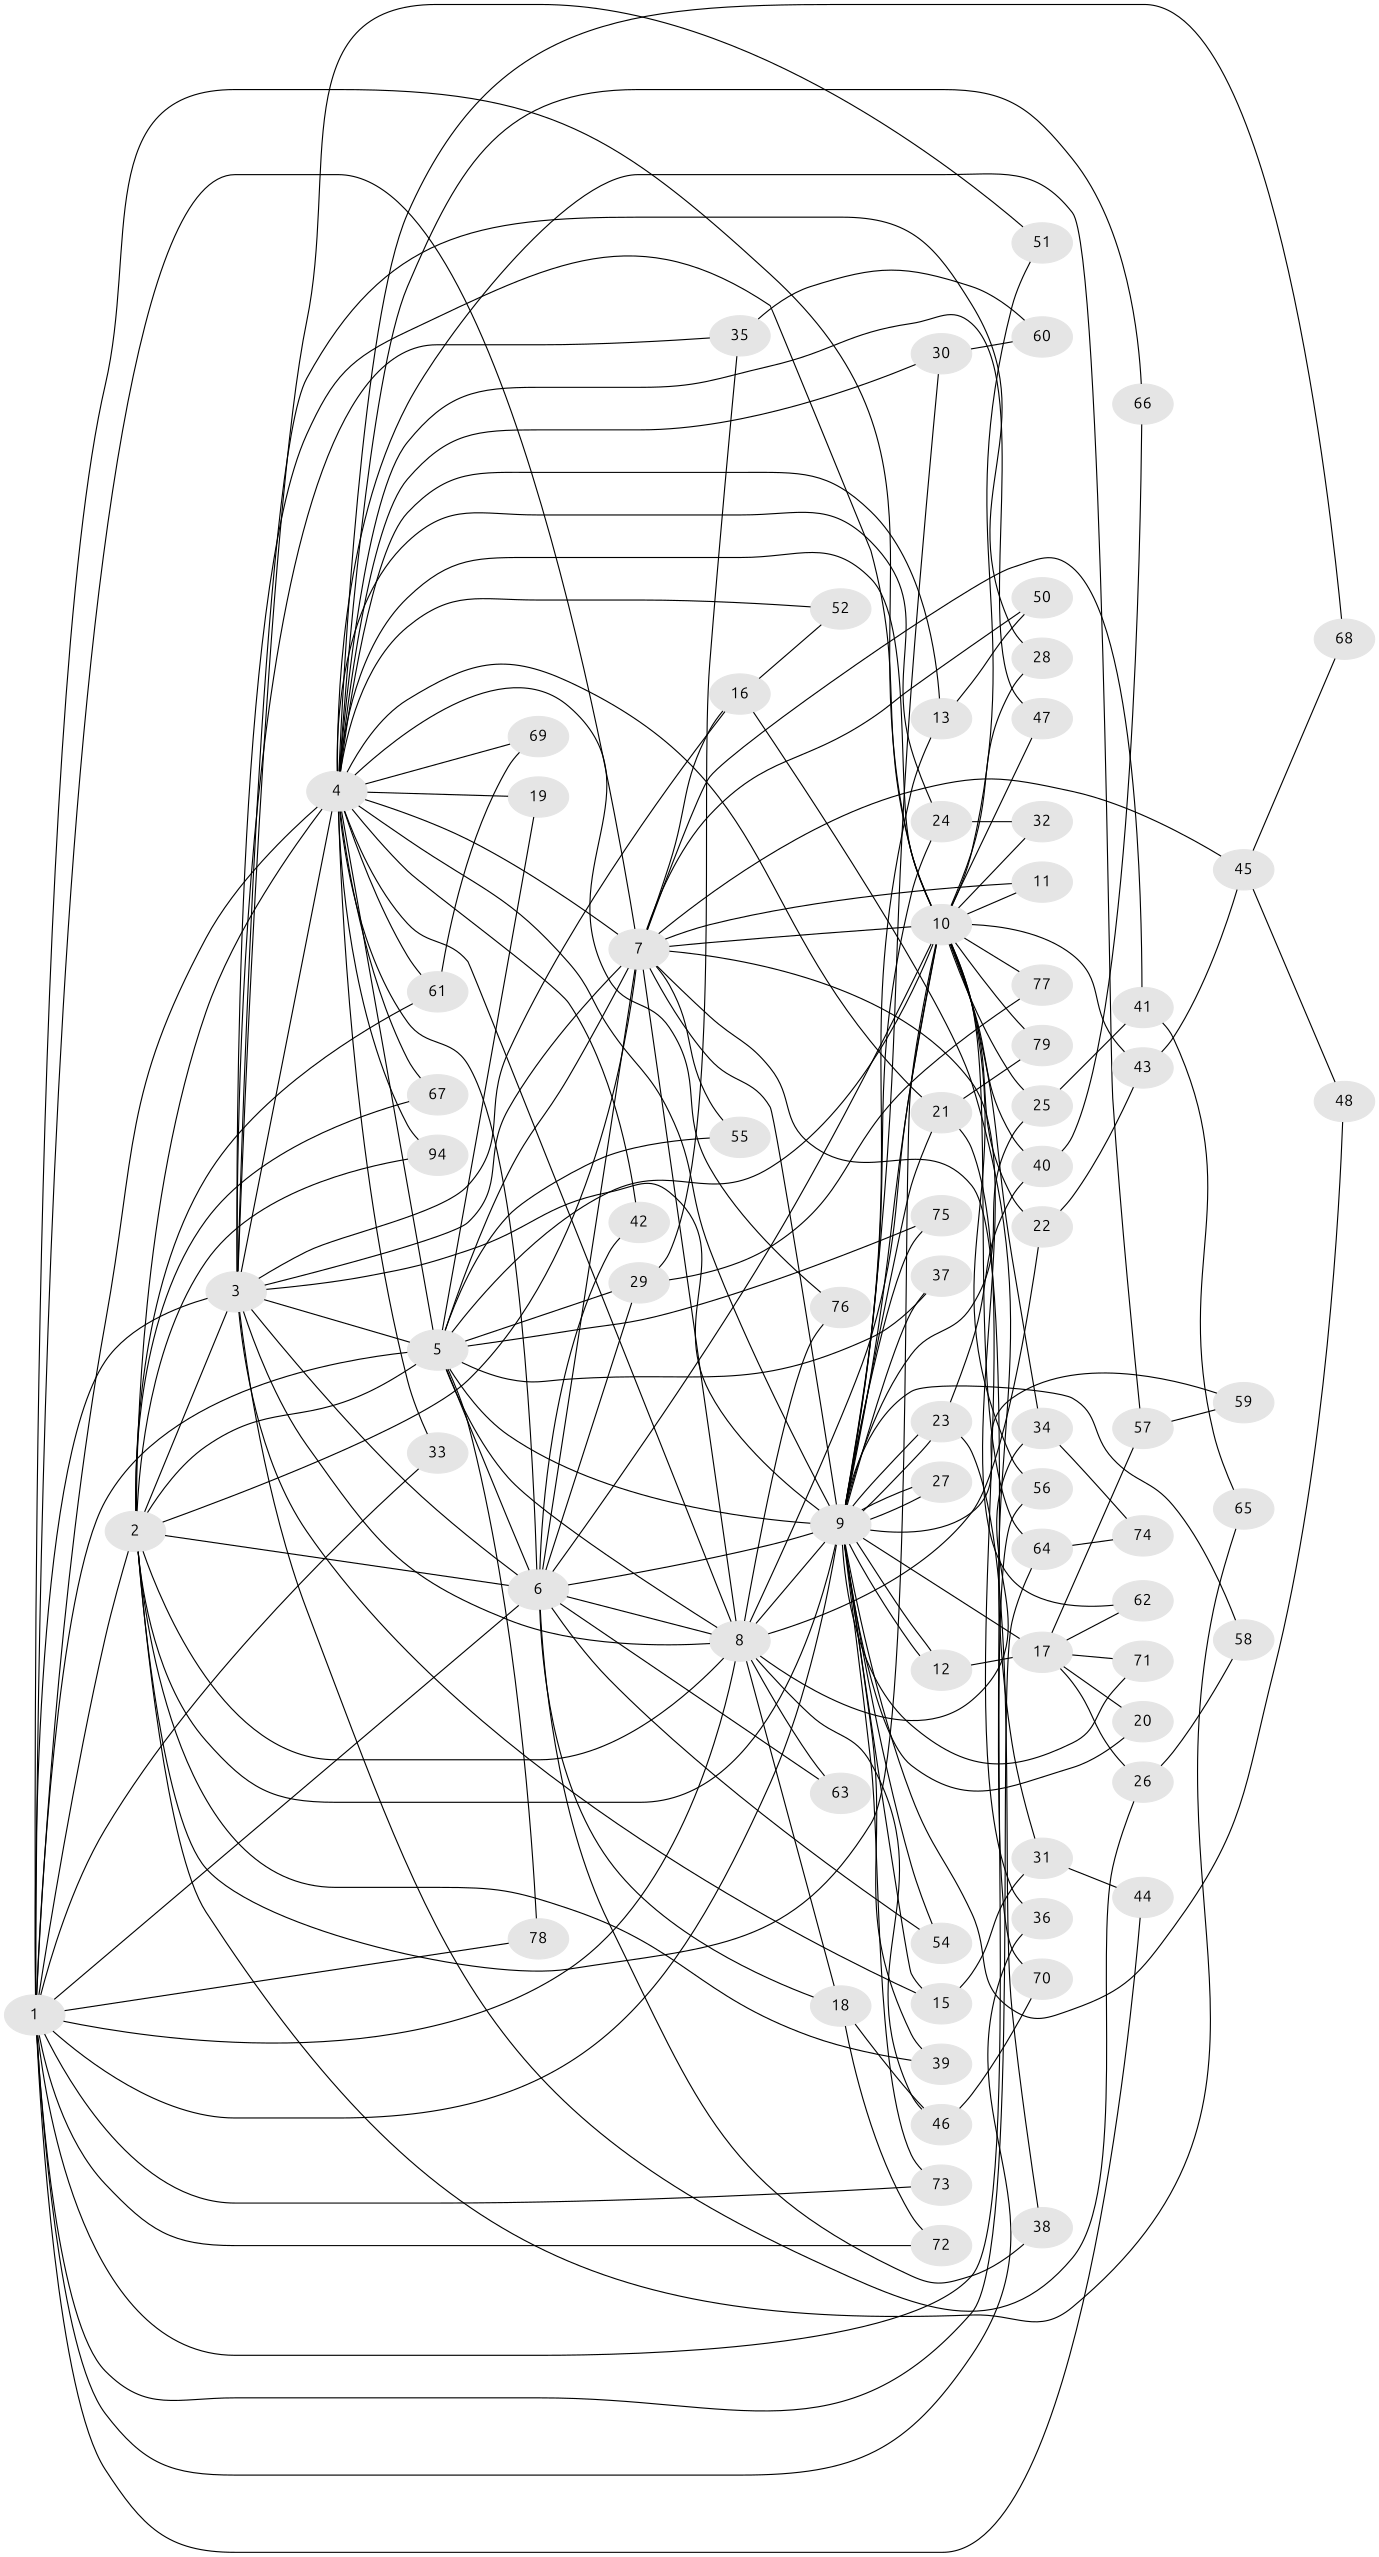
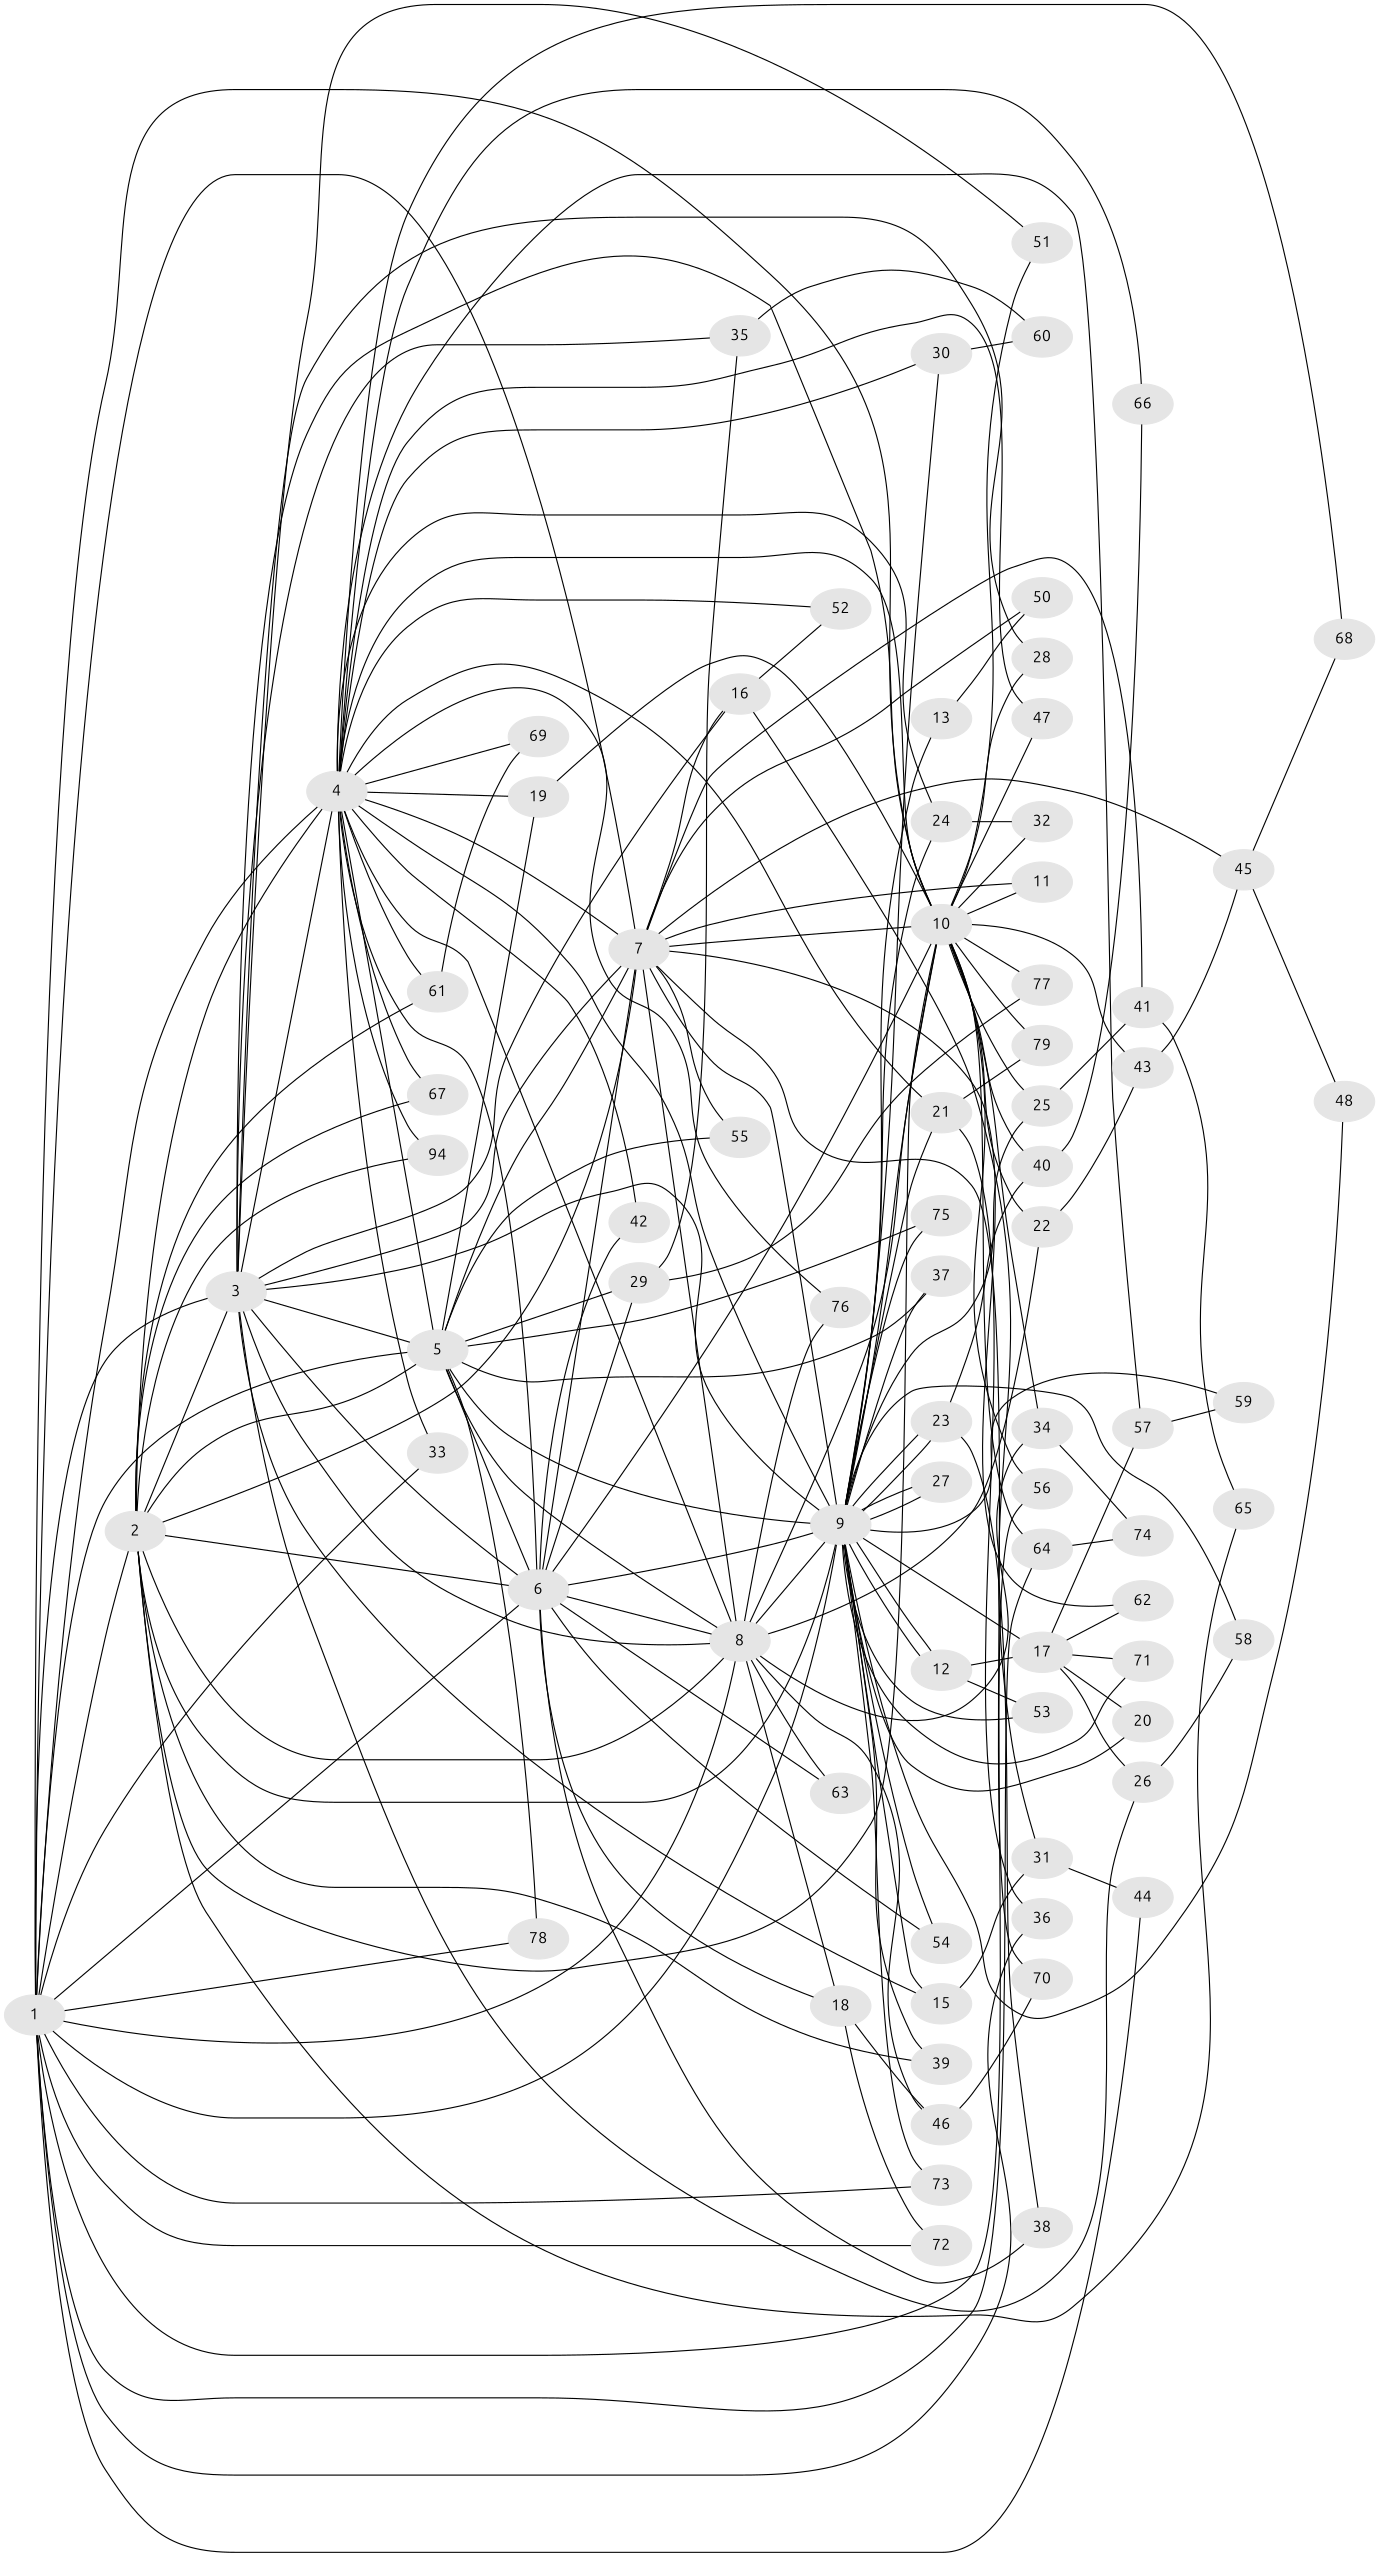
(606, 472) -> none
(708, 1184) -> (784, 675)
none -> (1042, 1713)
